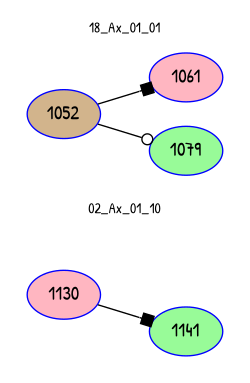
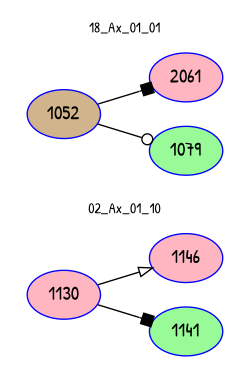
(186, 77) -> (186, 77)
none -> (186, 258)
